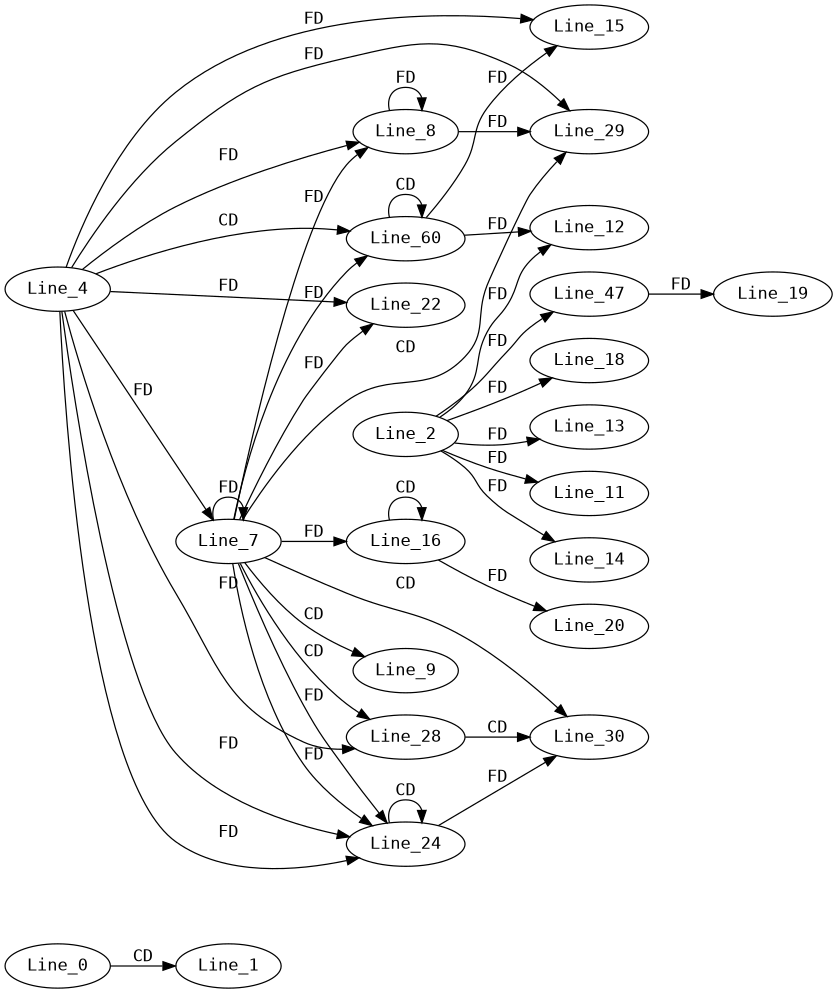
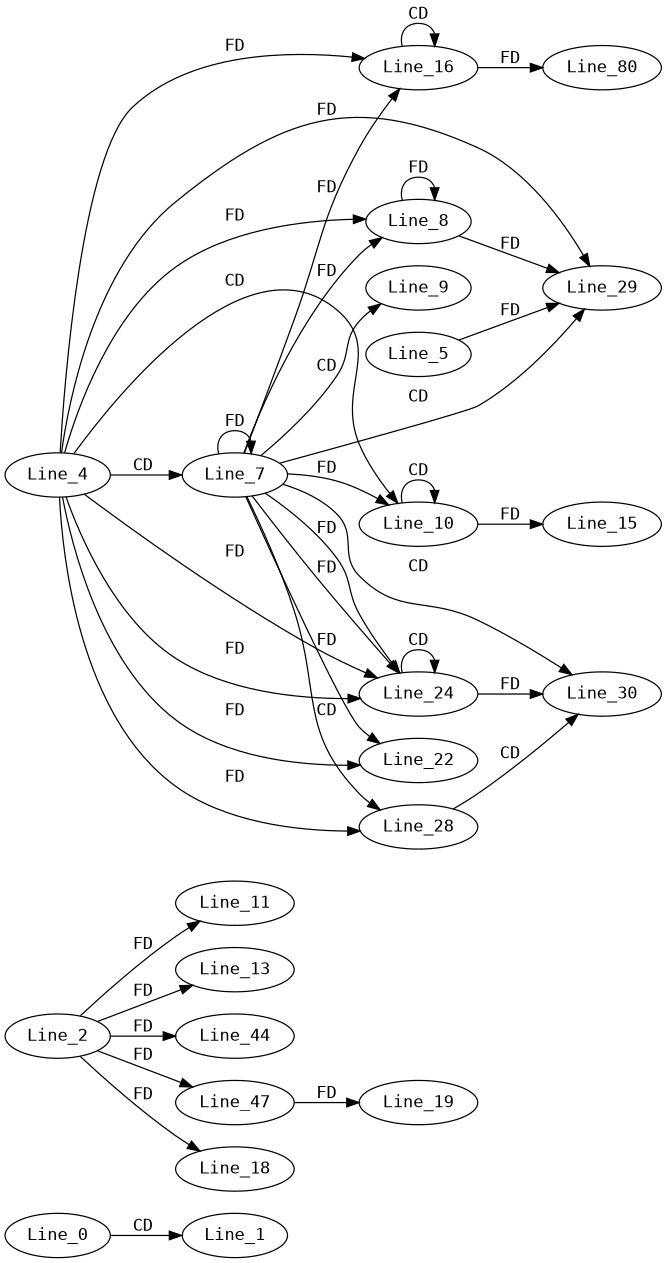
(241, 54) -> (104, 162)
(589, 228) -> none
(406, 239) -> (418, 524)
none -> (418, 354)
(143, 391) -> (143, 466)
(589, 560) -> (235, 1036)
(589, 626) -> (602, 68)
